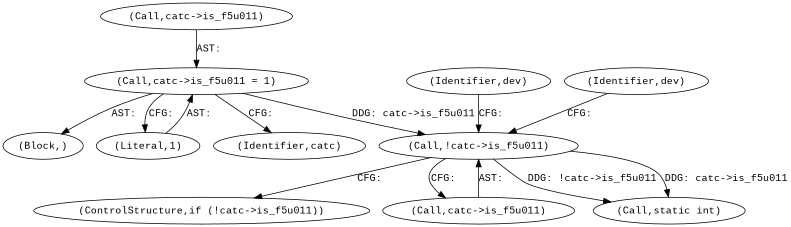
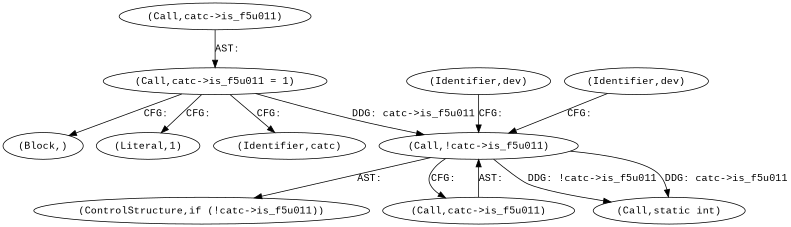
(127, 114) -> (159, 114)
(180, 119) -> none
(373, 178) -> (373, 178)
